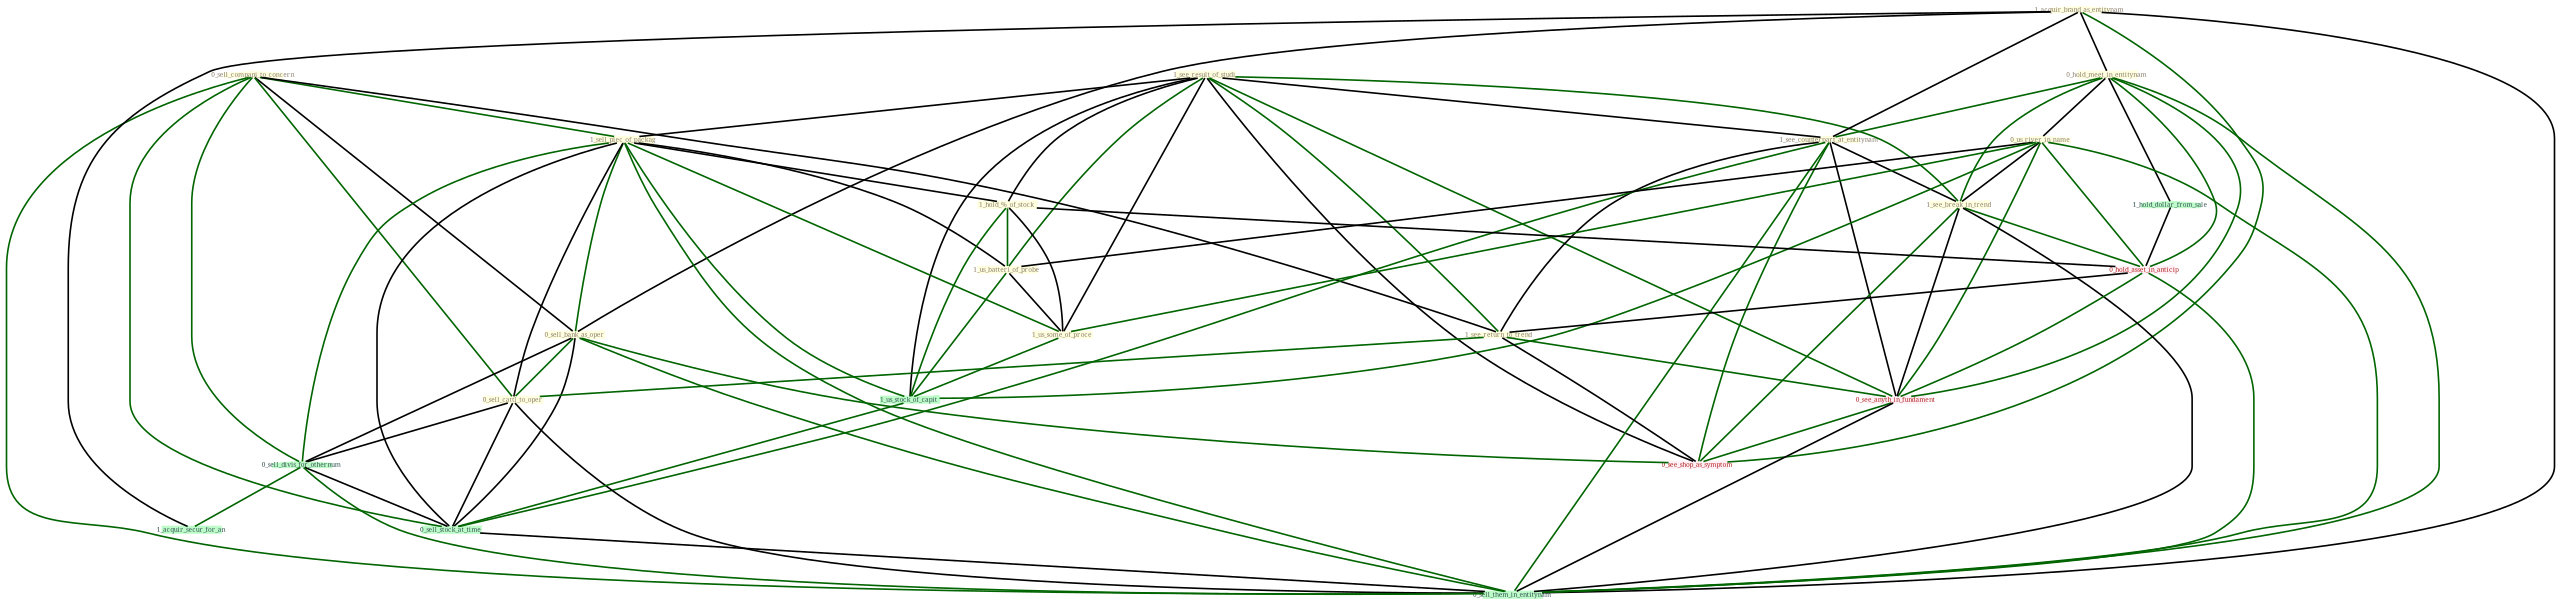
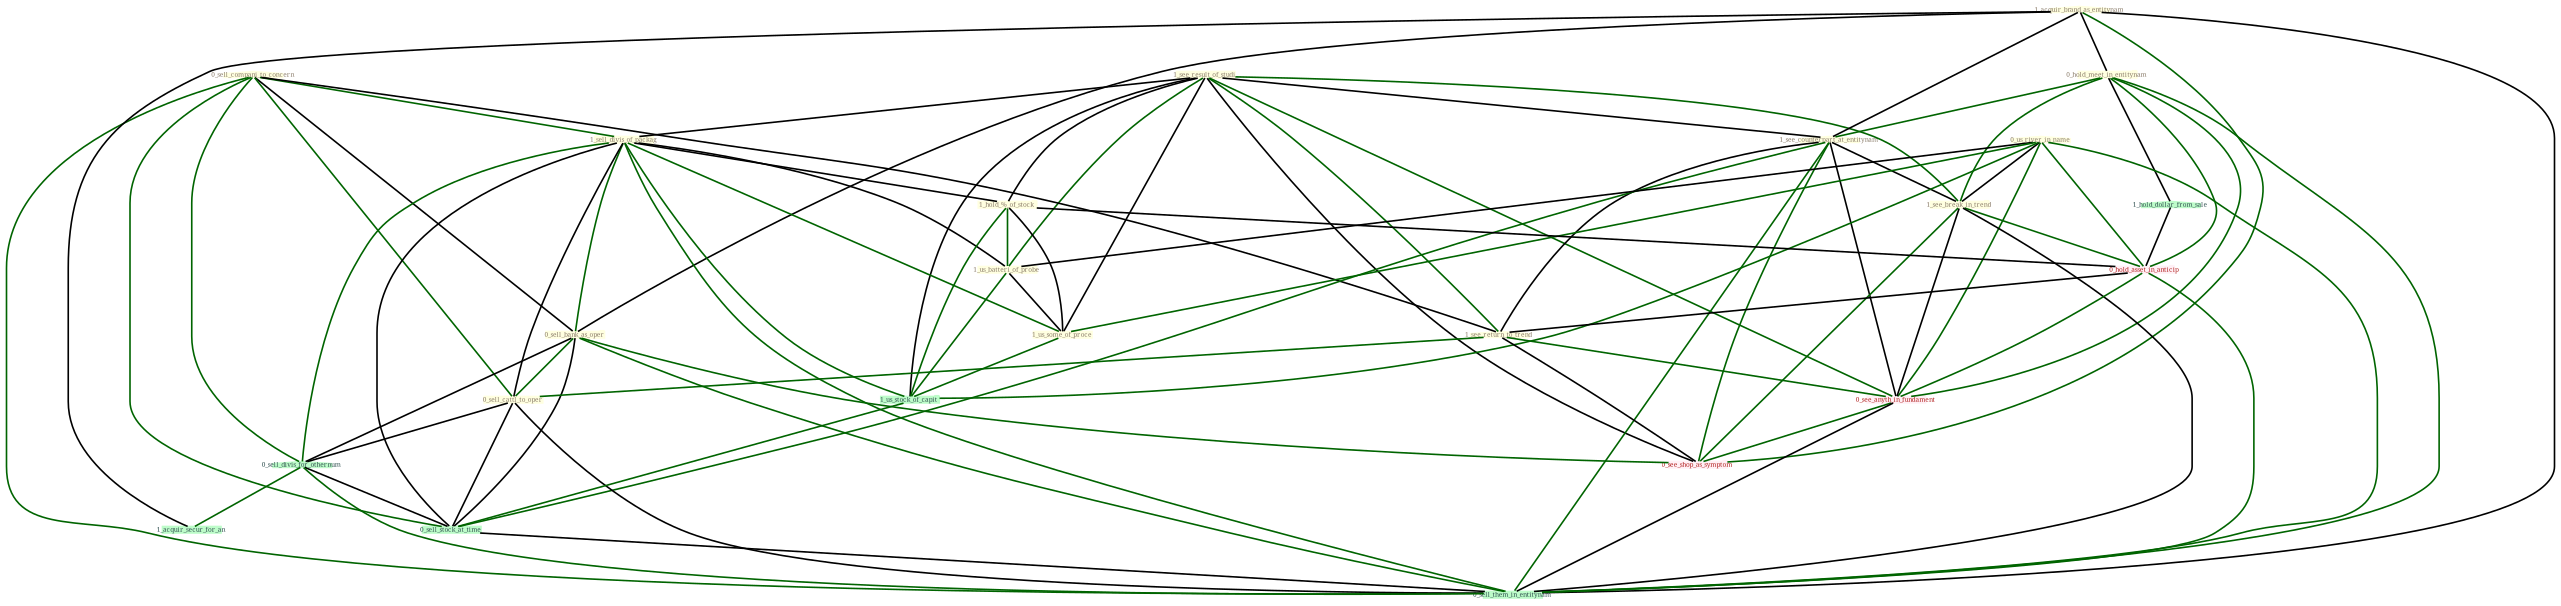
(2074, 107) -> none
(624, 140) -> (624, 140)
